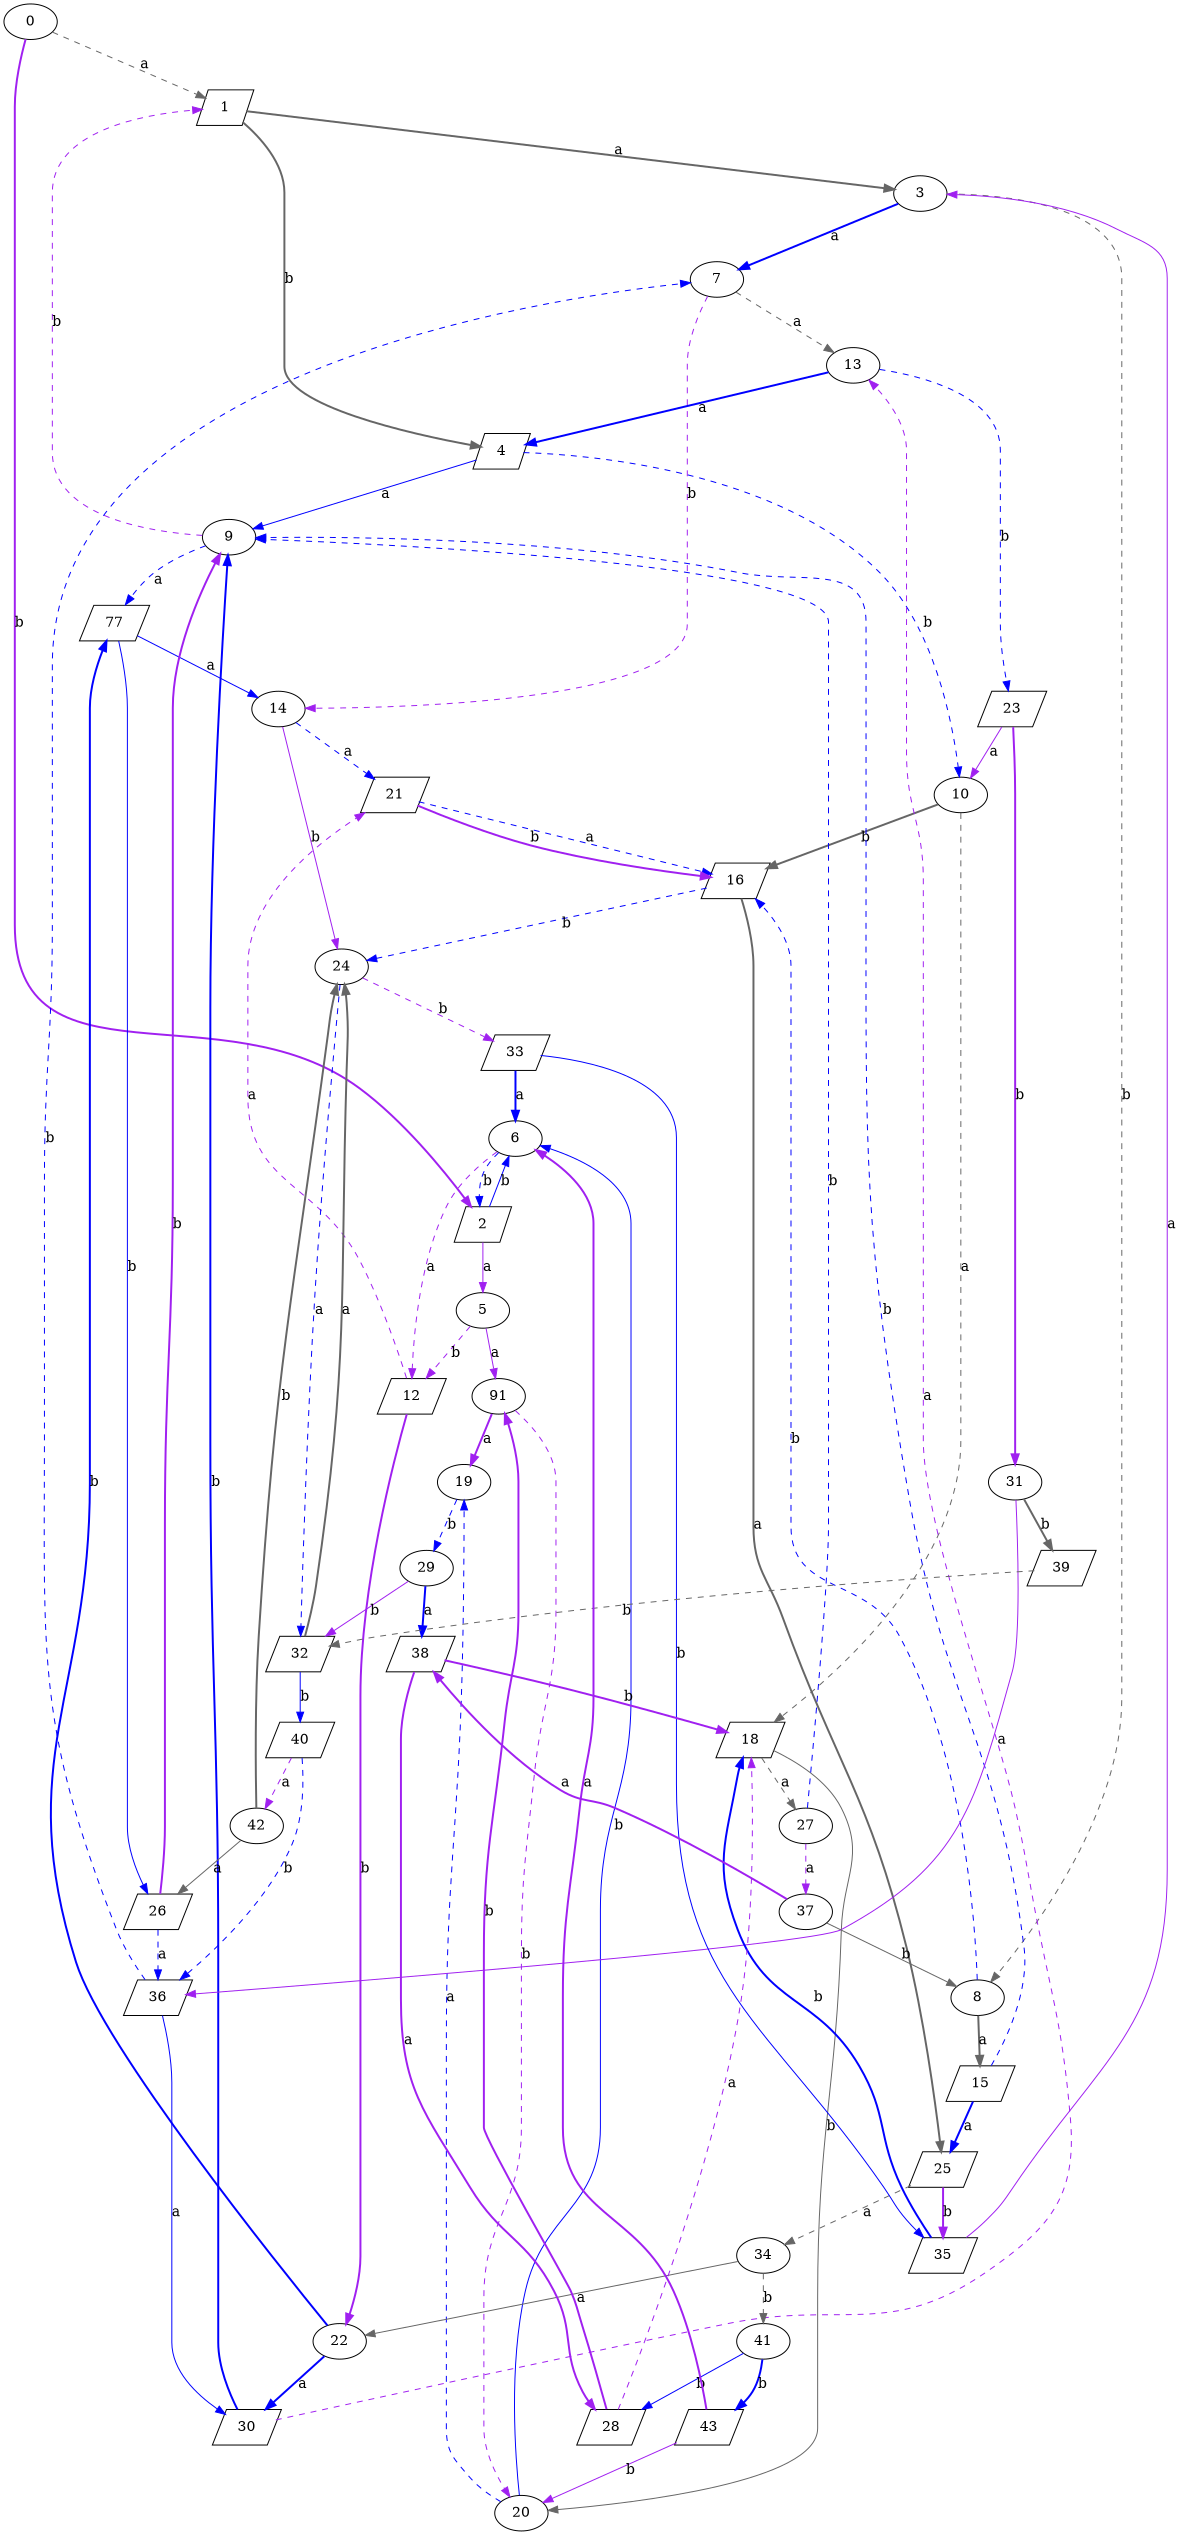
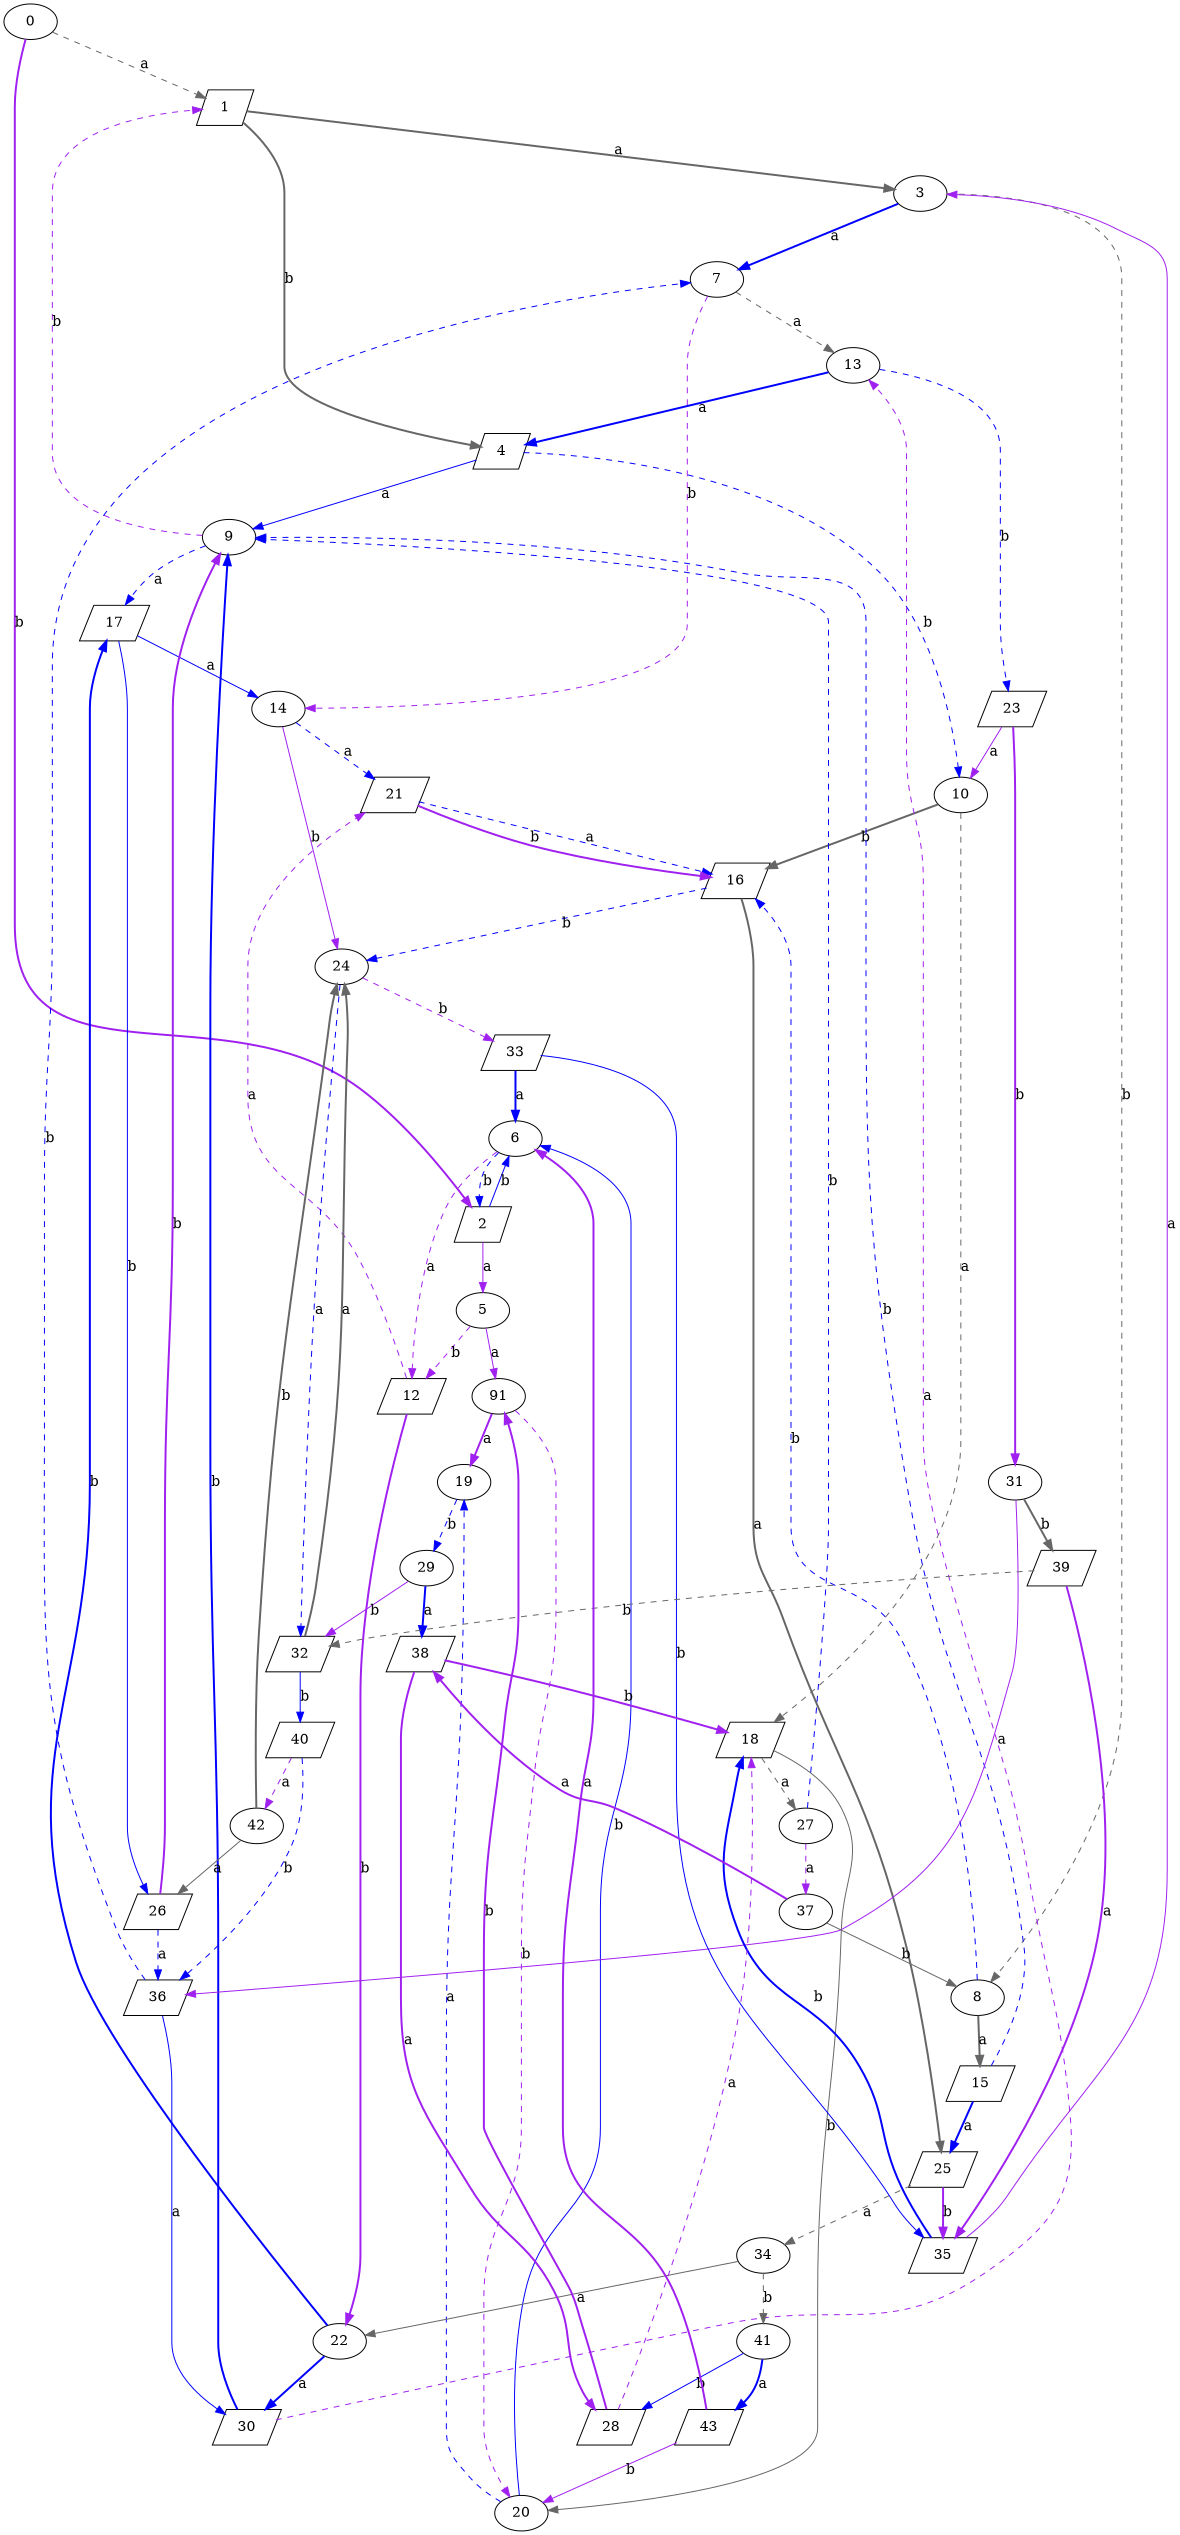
(115, 623) -> (115, 623)
none -> (1100, 1922)
(763, 2384) -> (763, 2384)
